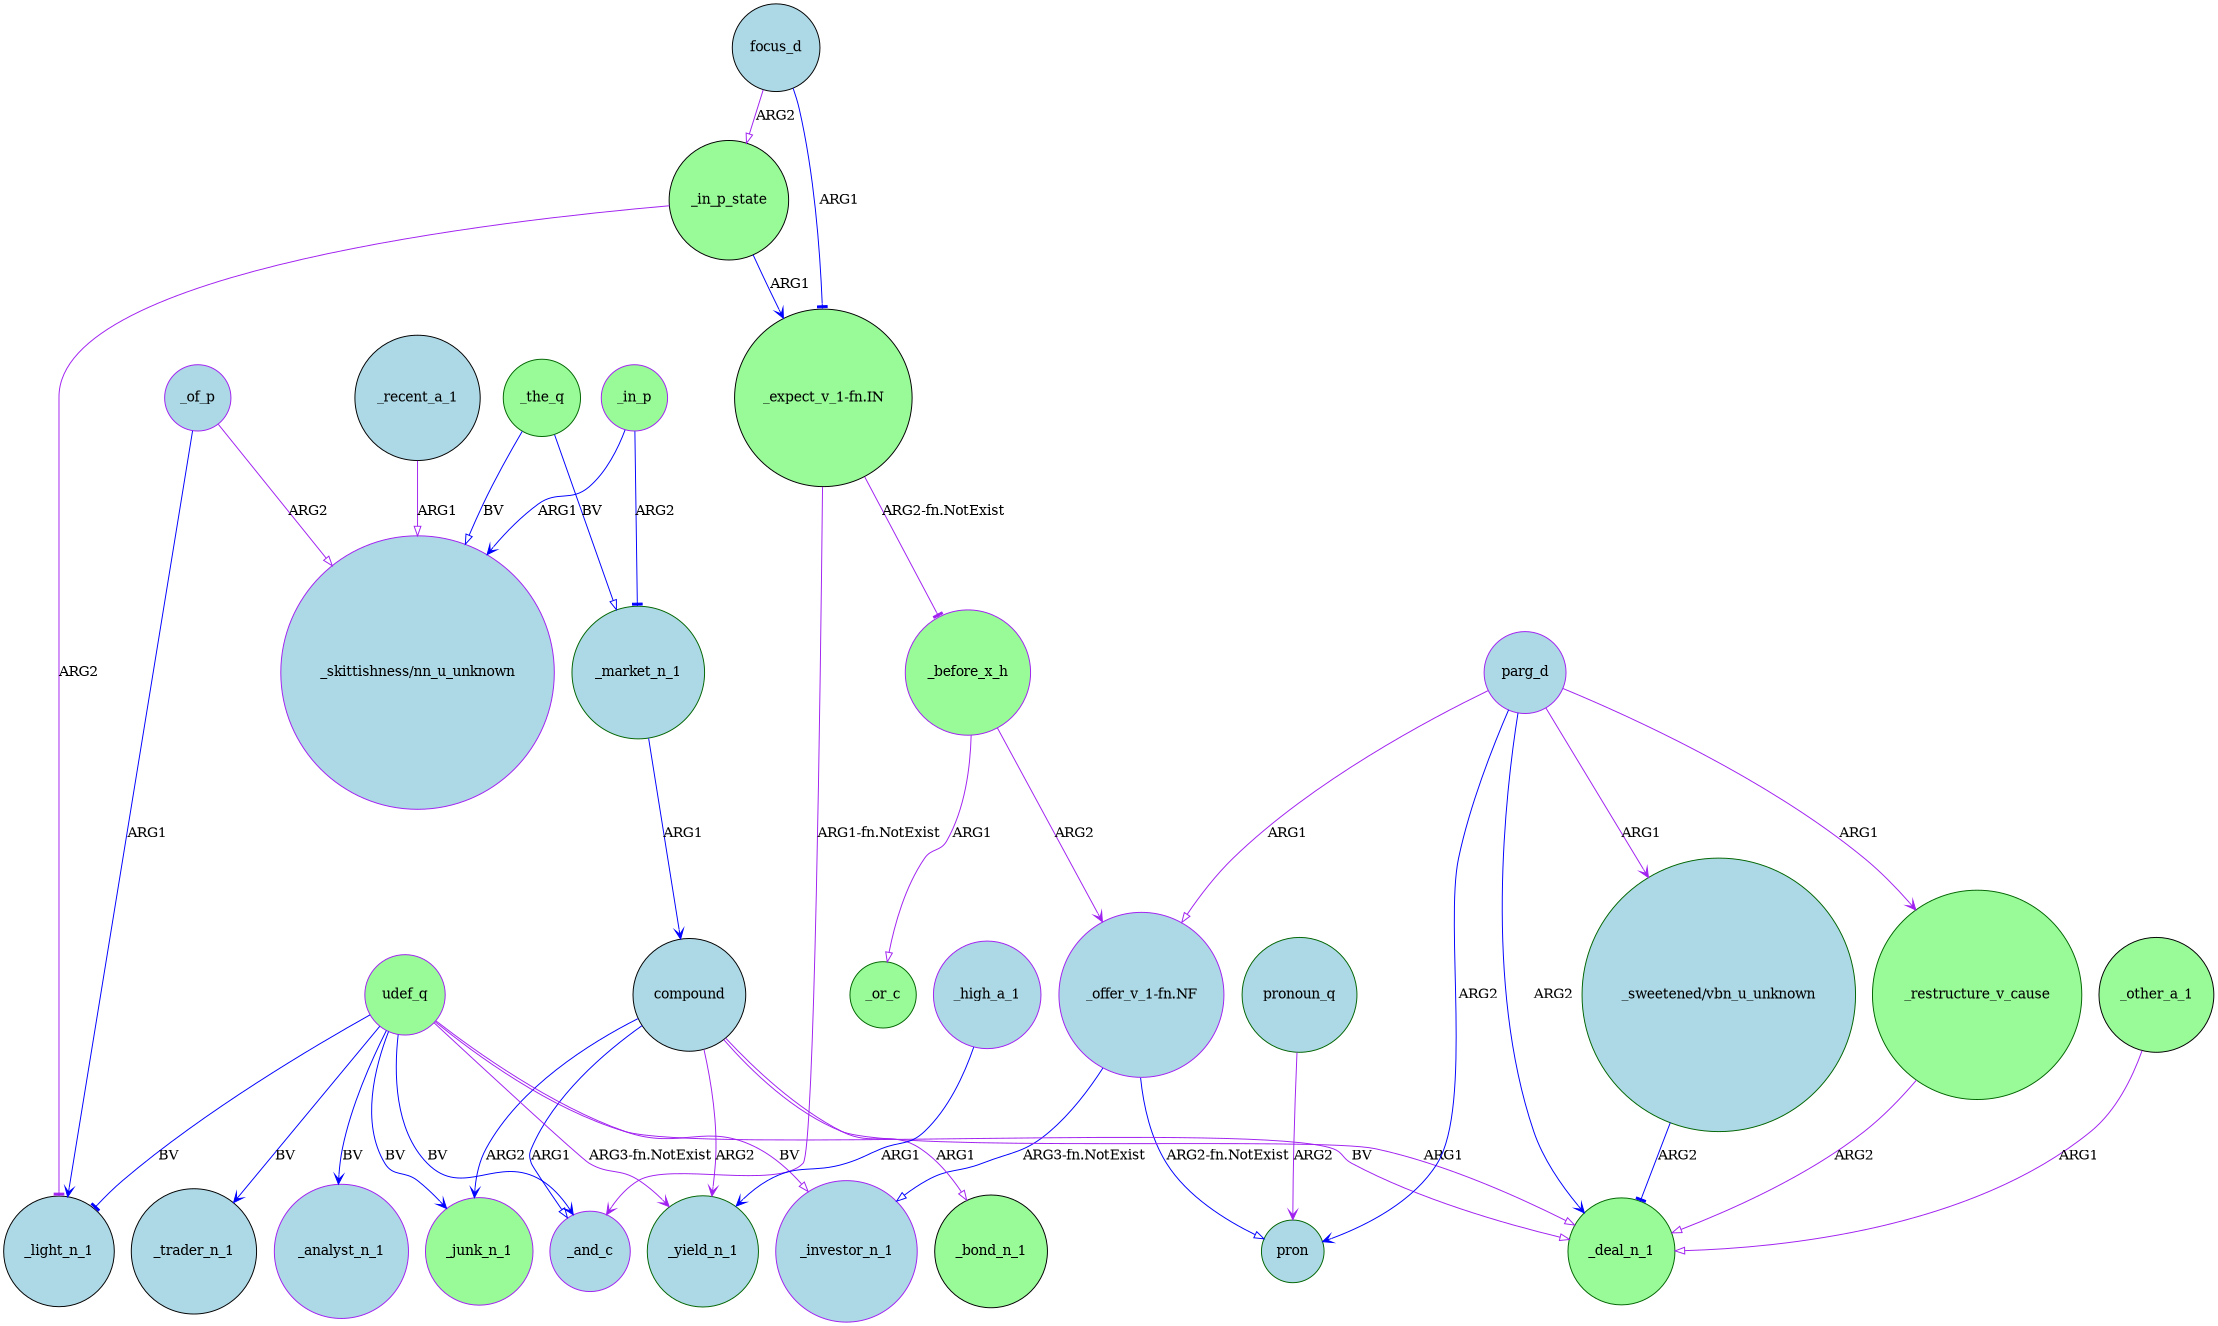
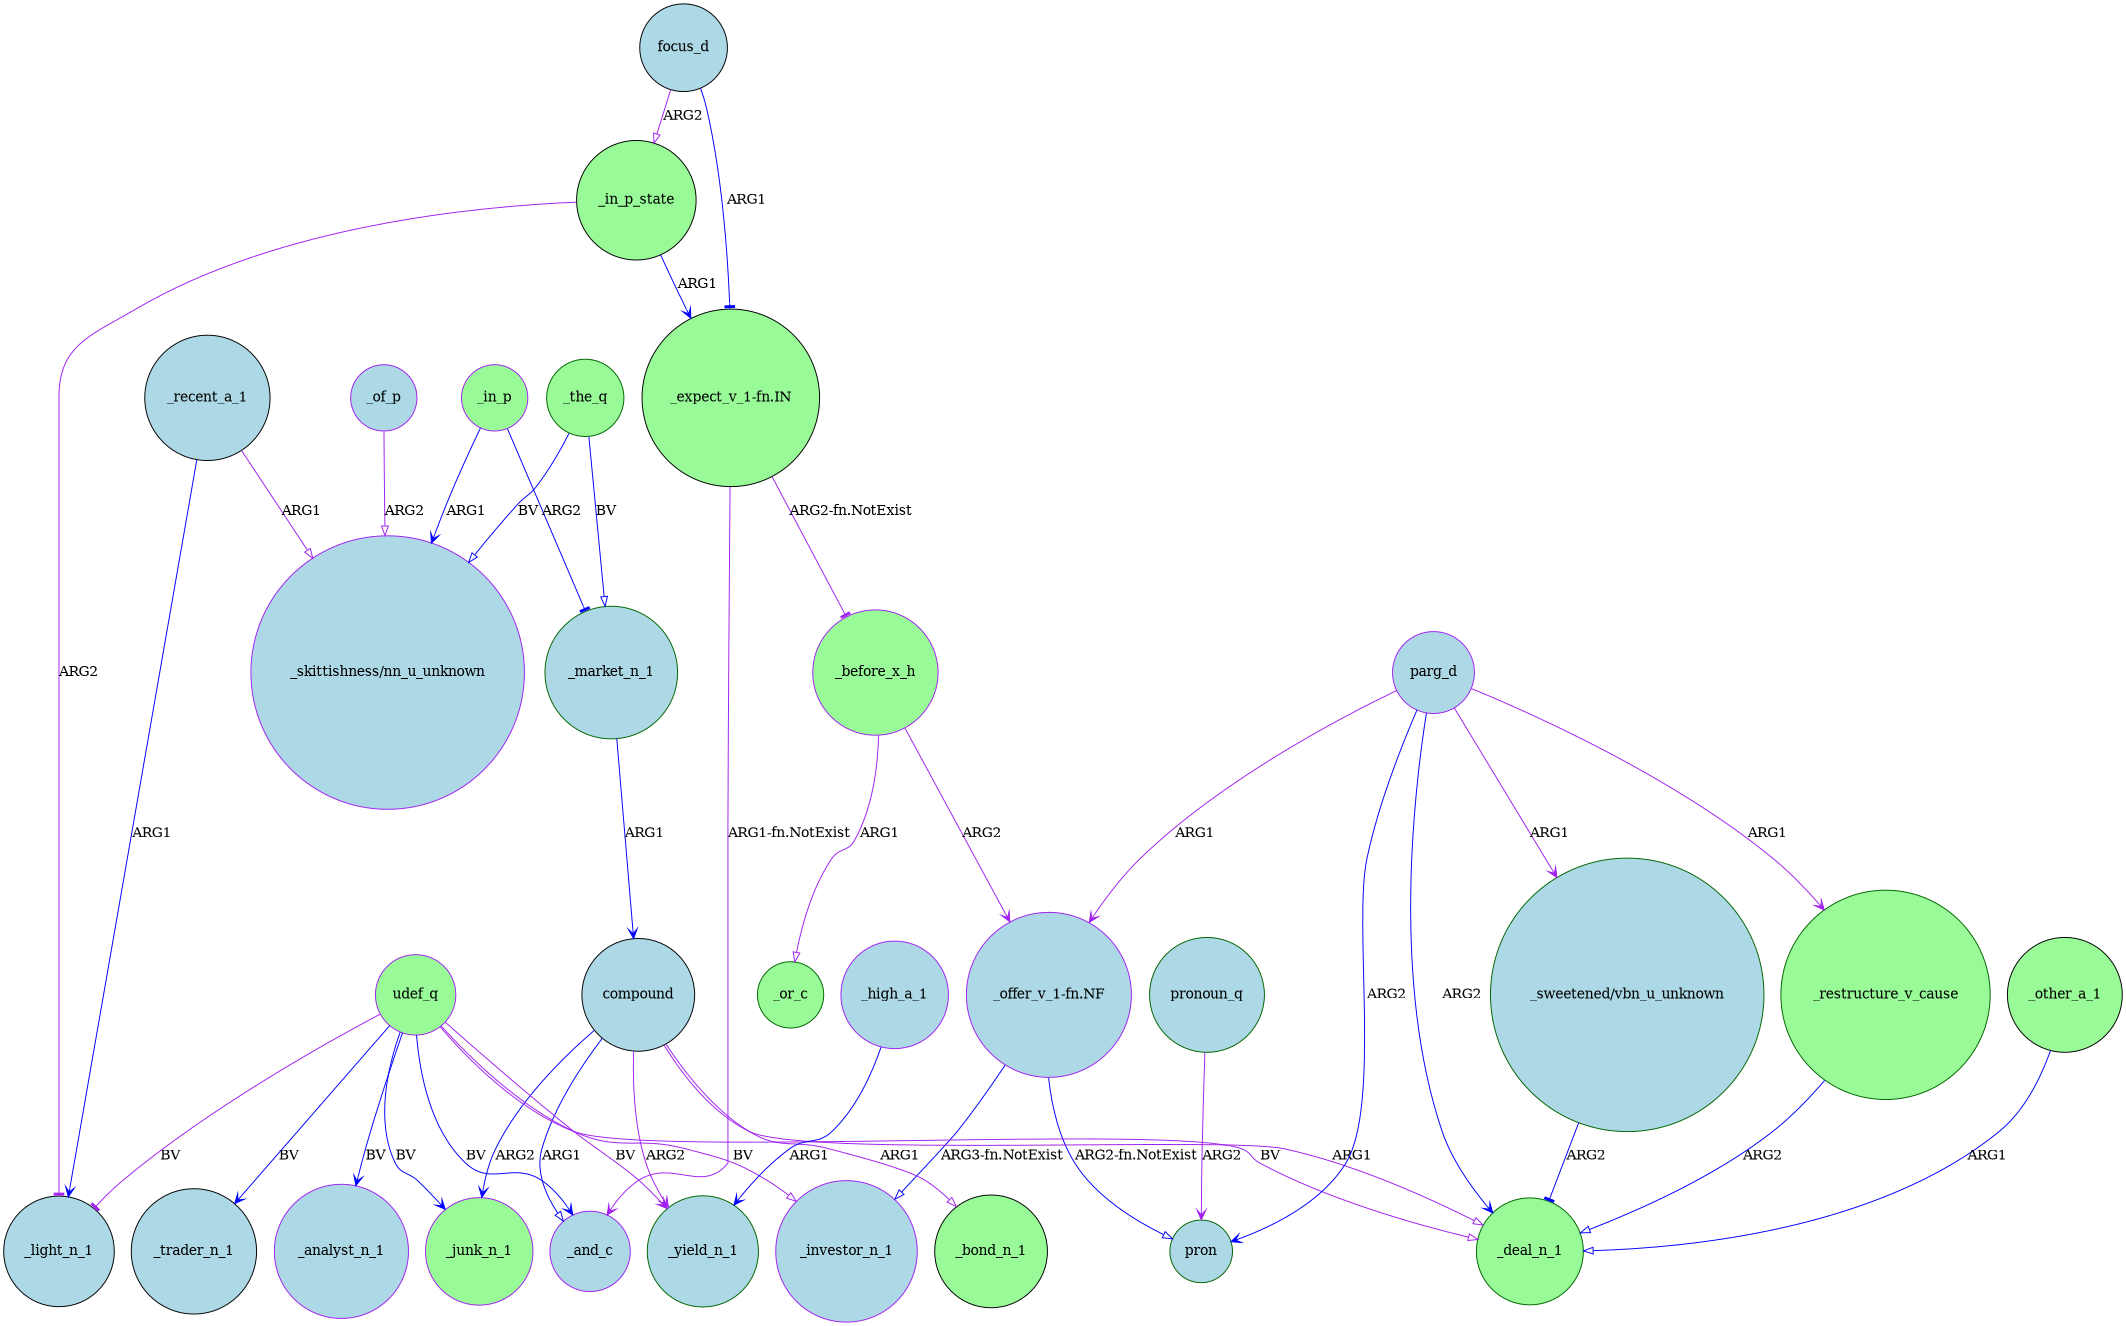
(1324, 785) -> (1232, 785)
(131, 809) -> (133, 823)
(228, 1102) -> (233, 1101)
(650, 1156) -> (625, 1156)
(1808, 1169) -> (1717, 1169)
(1944, 1208) -> (1852, 1208)
